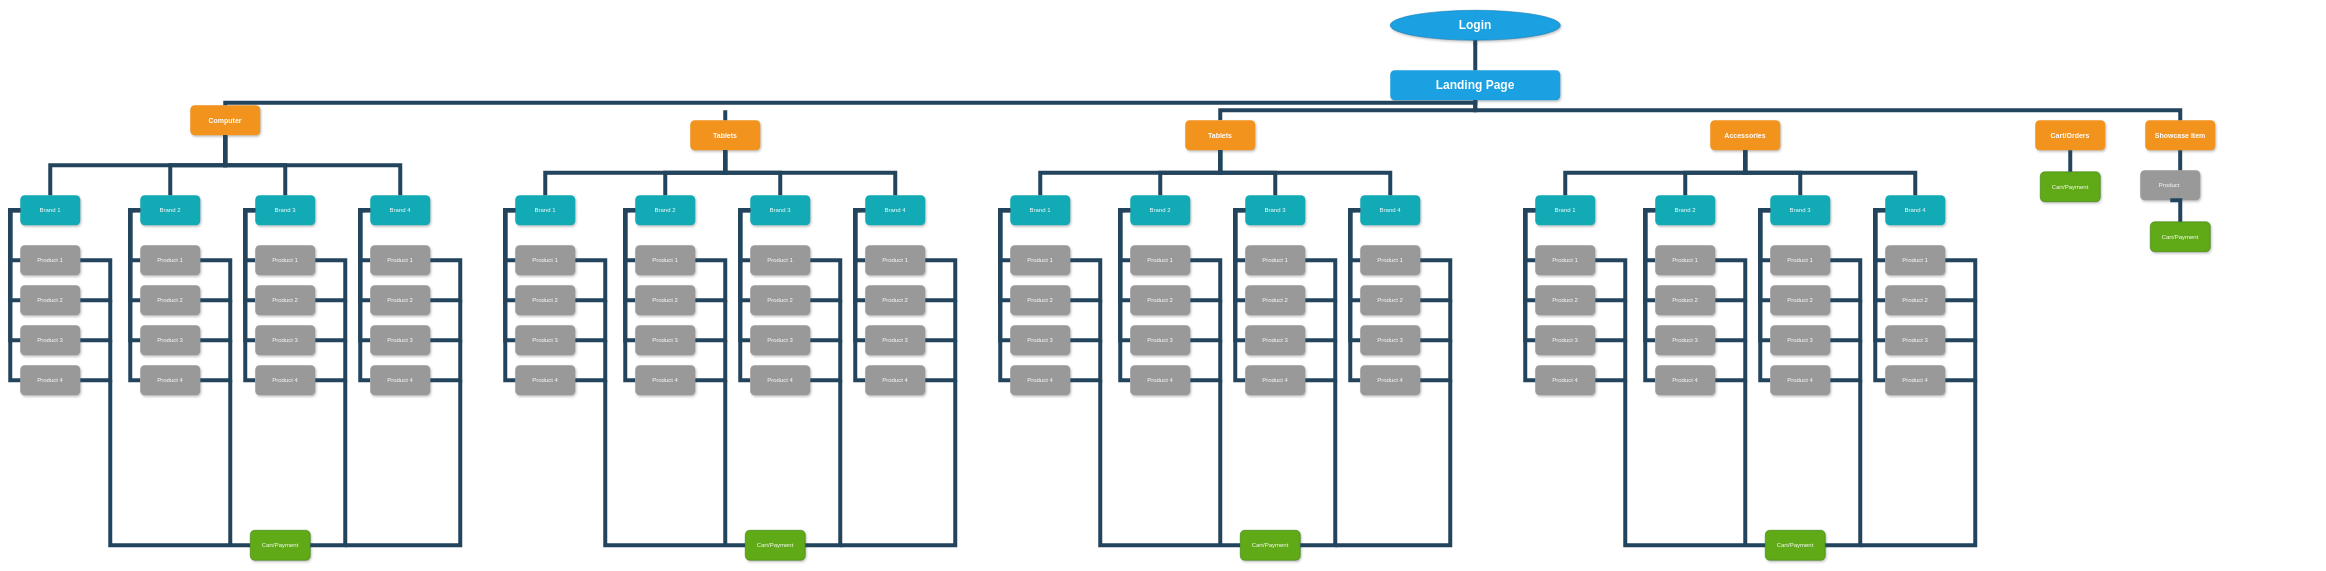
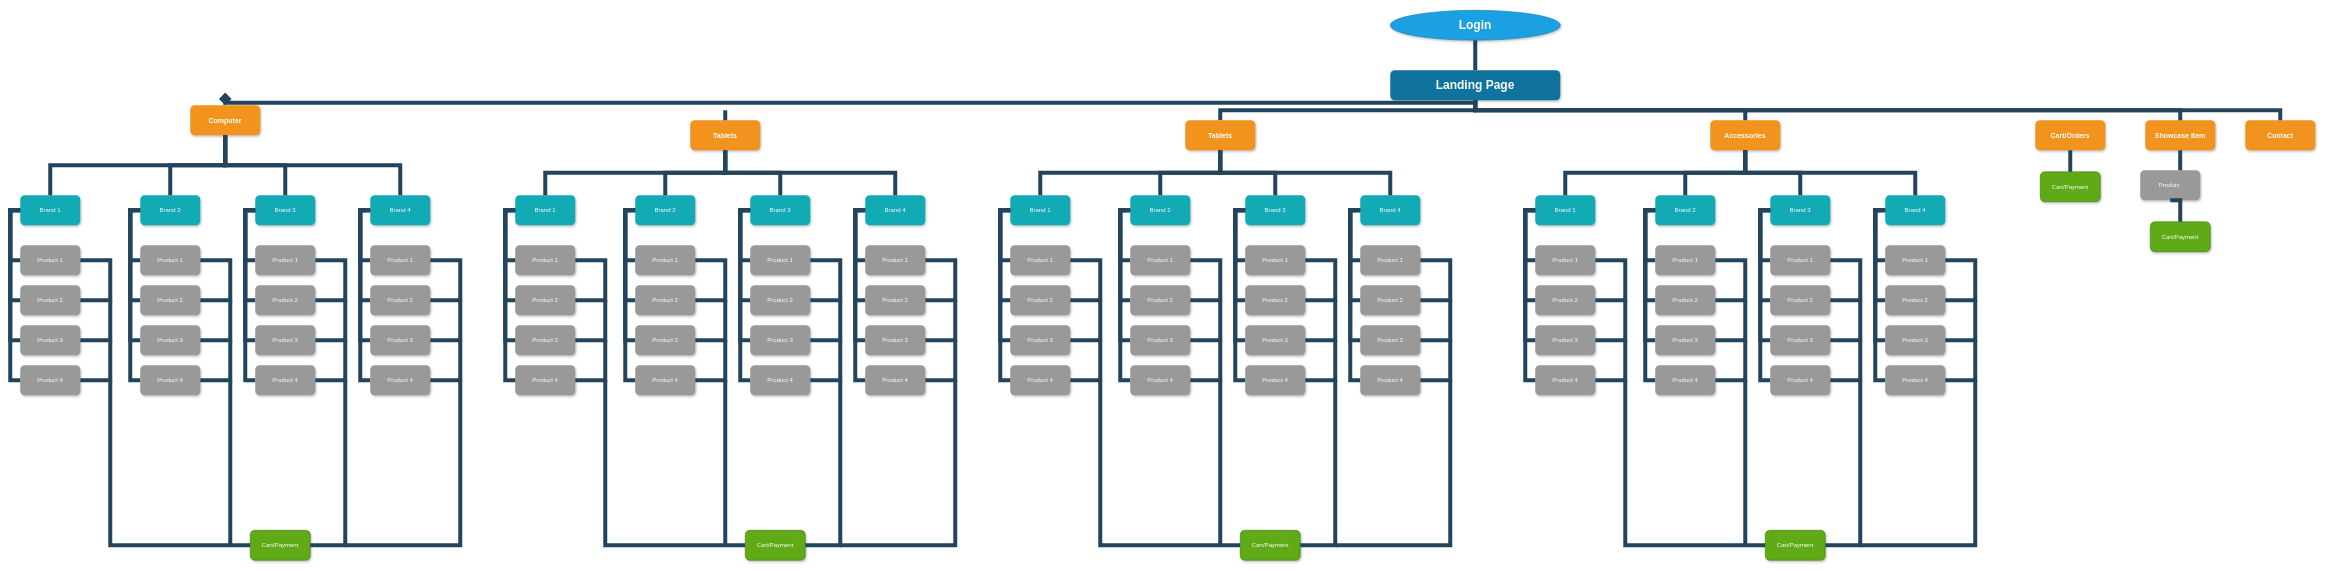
(1475, 85) -> (1475, 85)
(226, 103) -> (225, 99)
none -> (2236, 110)
none -> (1745, 116)
none -> (2280, 135)
